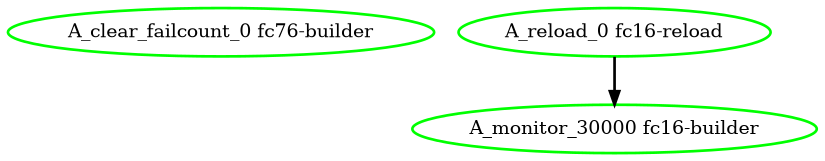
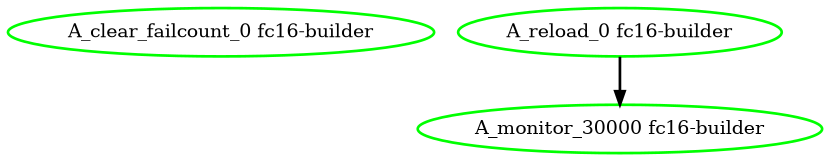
(221, 32) -> (221, 32)
(615, 32) -> (620, 32)
